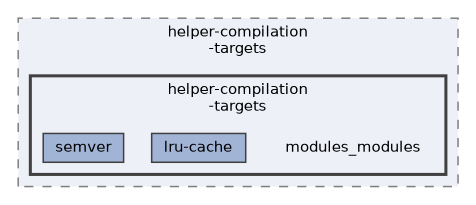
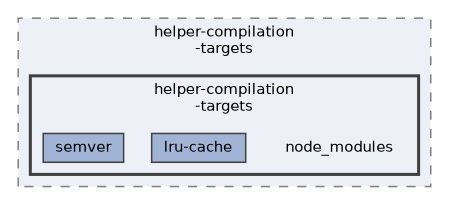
(353, 148) -> (340, 148)
